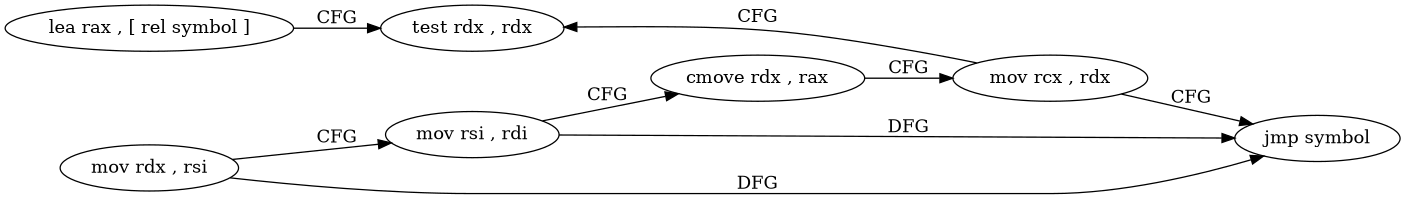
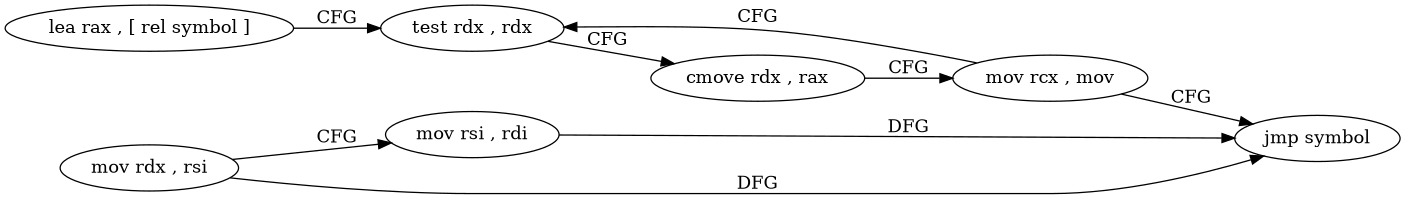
(1050, 78) -> (1050, 78)
(604, 109) -> (605, 51)
